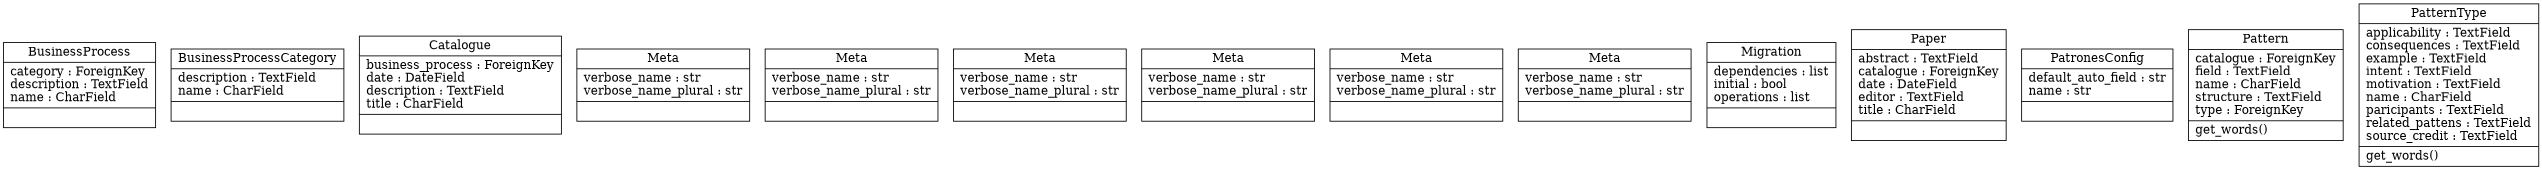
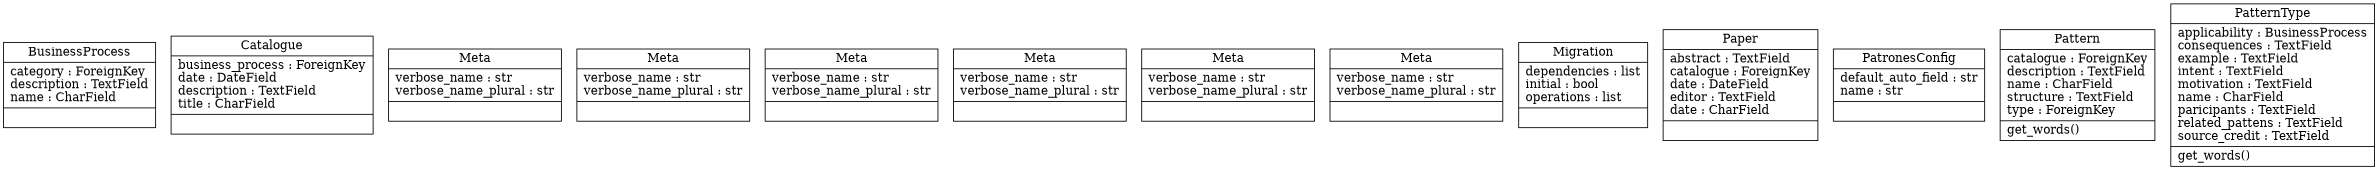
(2439, 33) -> (2273, 33)
(2243, 72) -> (2076, 72)
(257, 85) -> none
(1907, 110) -> (1720, 110)
